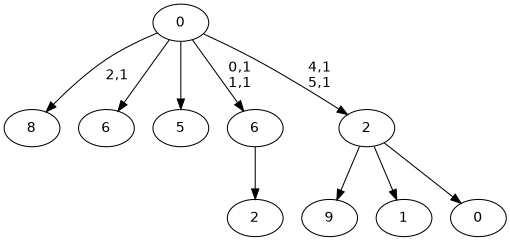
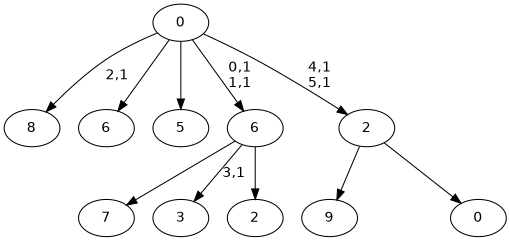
none -> (106, 218)
none -> (181, 218)
(404, 218) -> none
